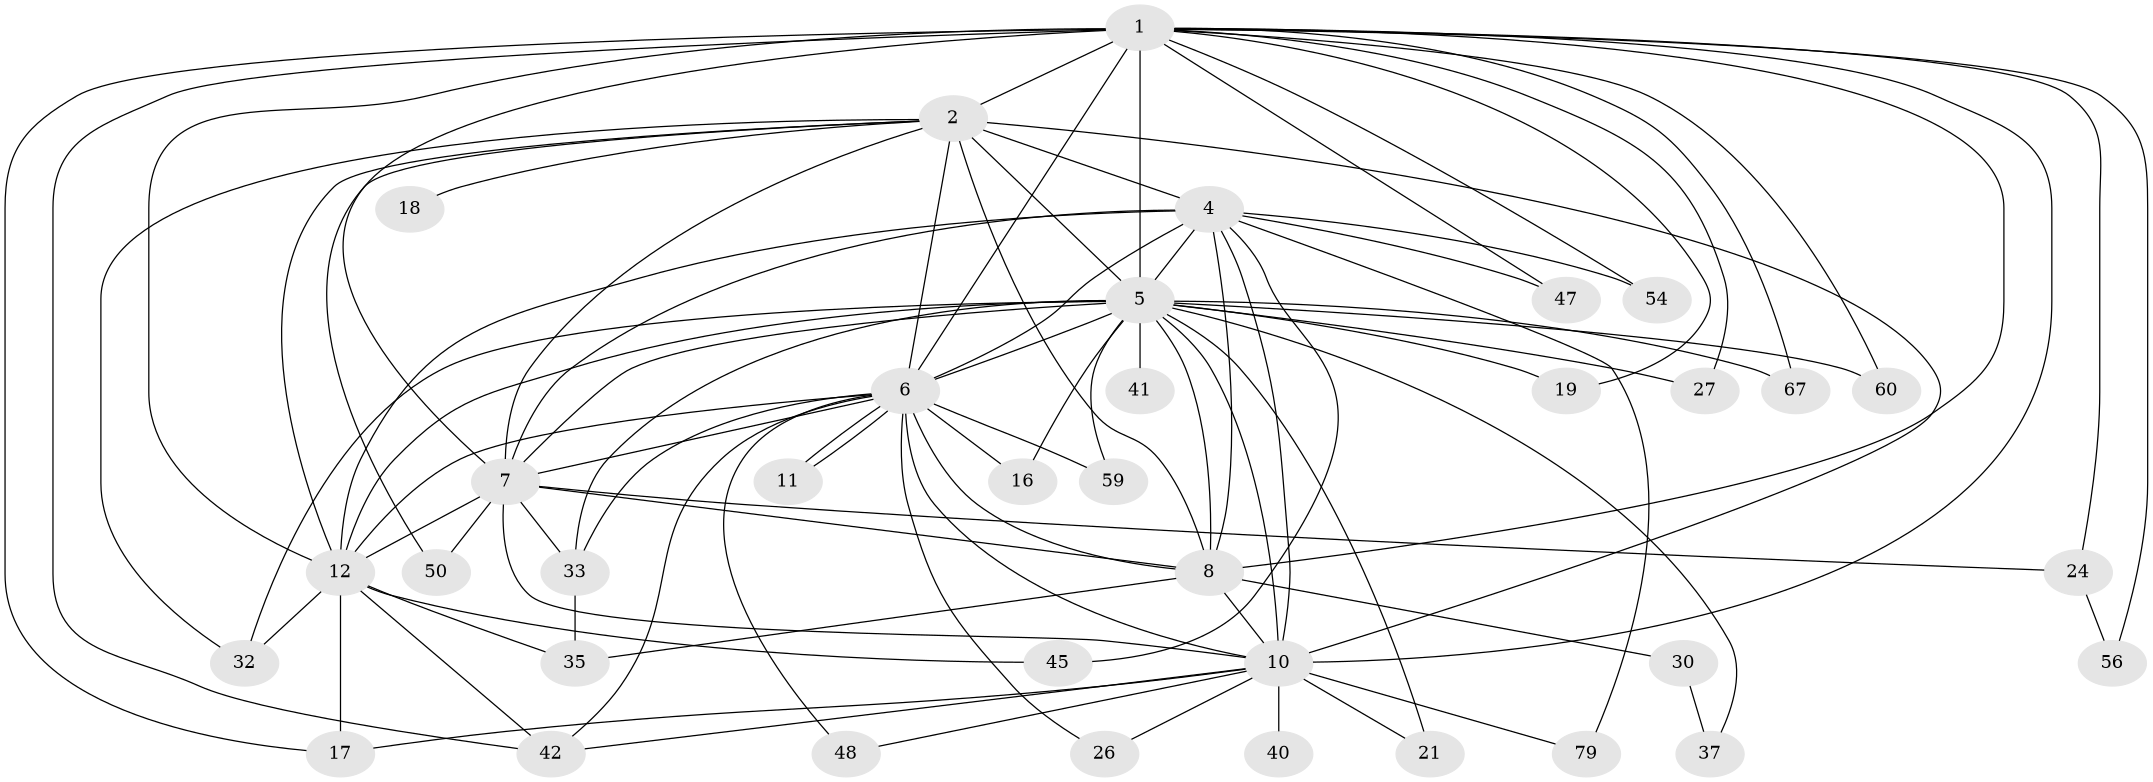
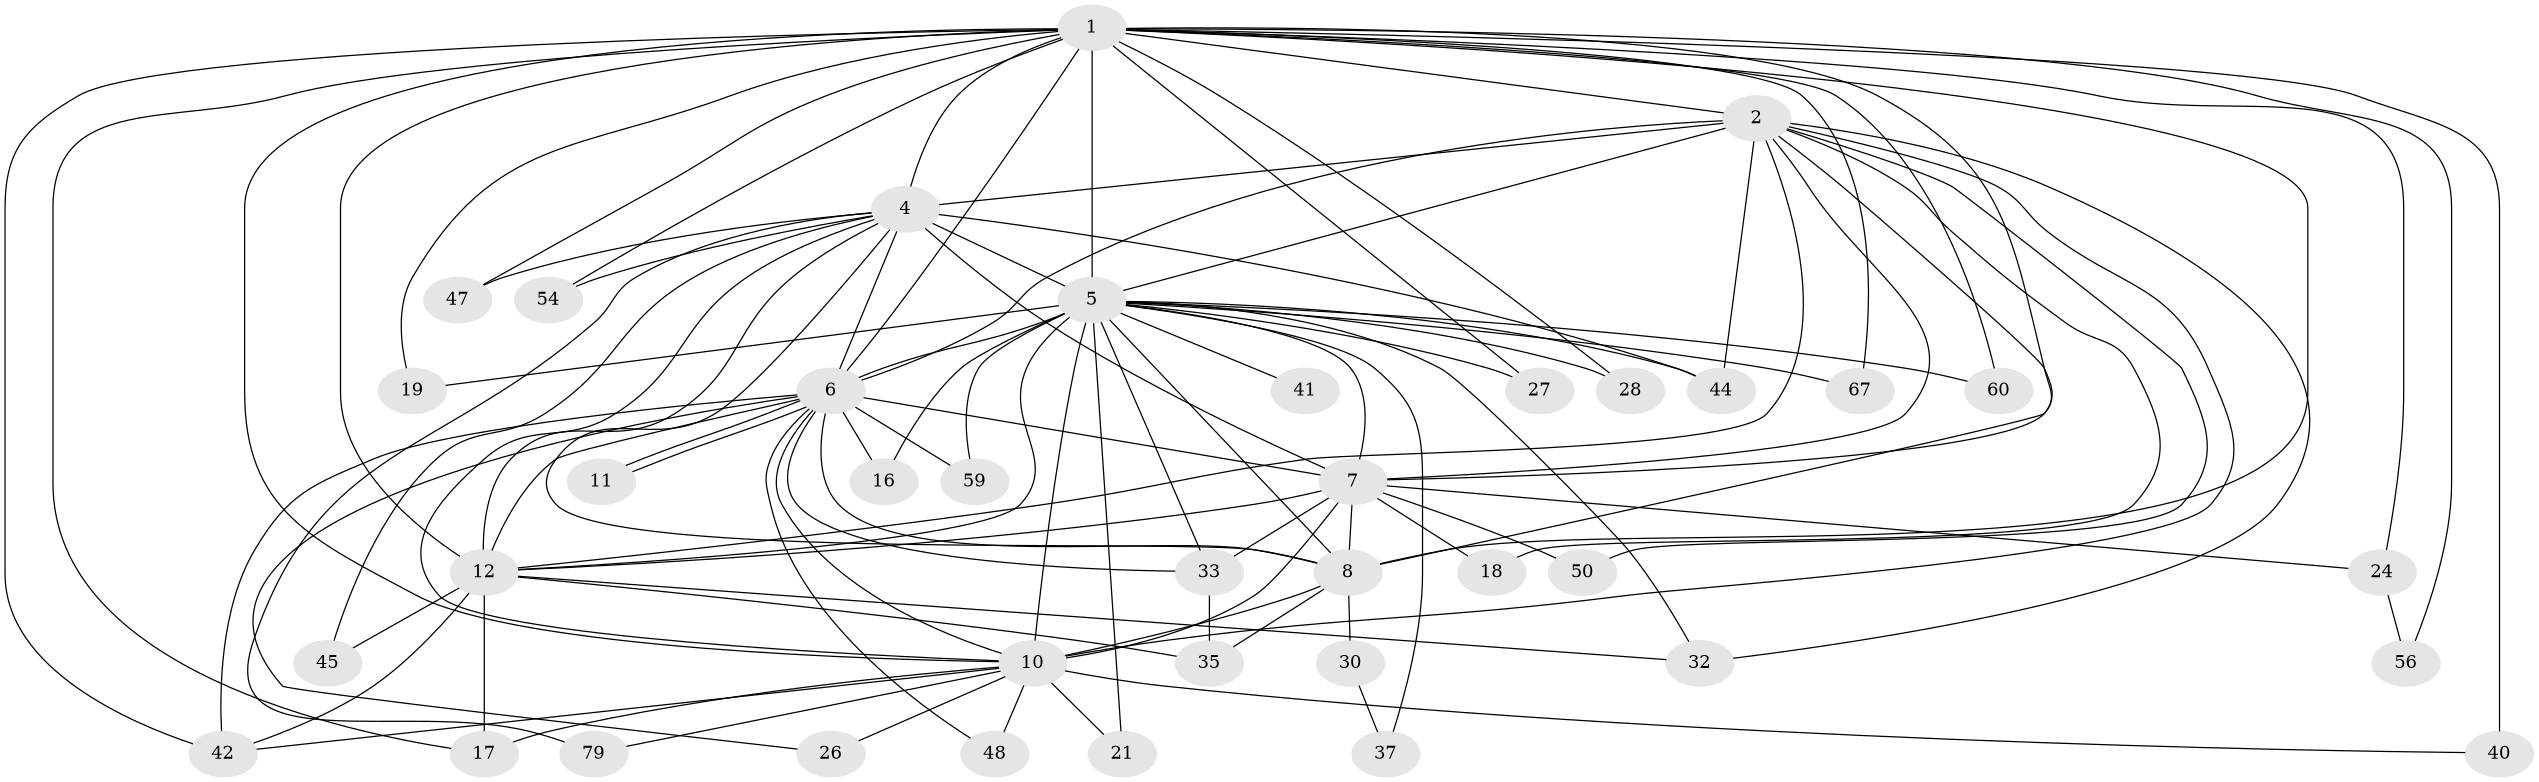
none -> (2200, 73)
none -> (964, 90)
none -> (1631, 391)
none -> (1721, 391)
none -> (1414, 521)
